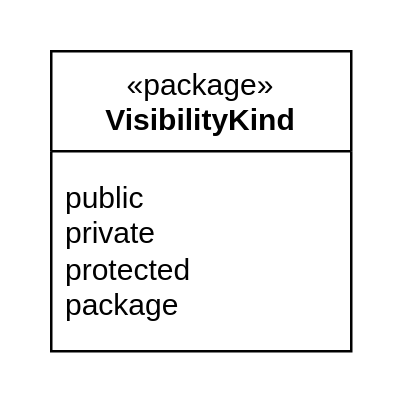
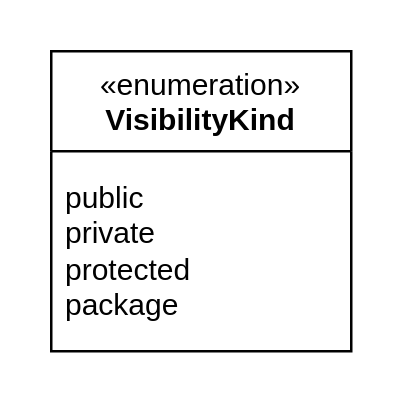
(201, 105) -> (201, 105)
